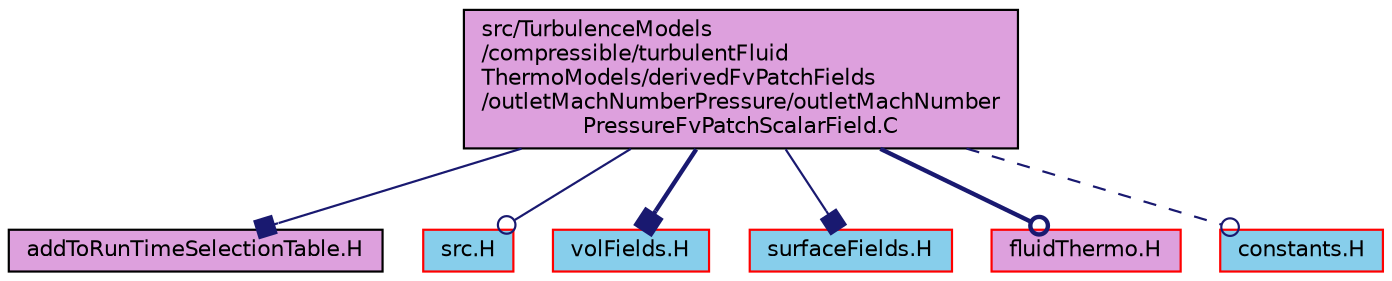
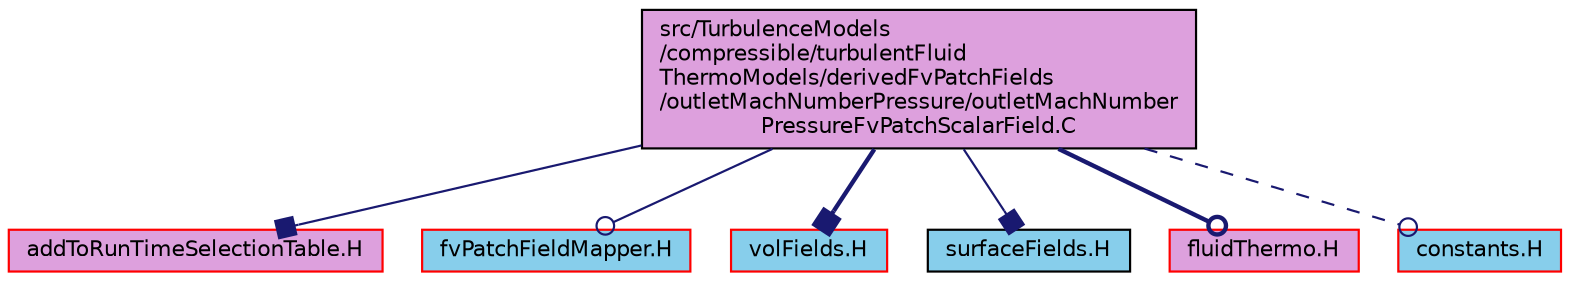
(196, 251) -> (196, 251)
(468, 251) -> (556, 251)
(851, 251) -> (1029, 251)
